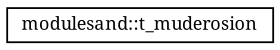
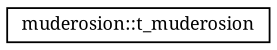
(140, 25) -> (138, 25)
